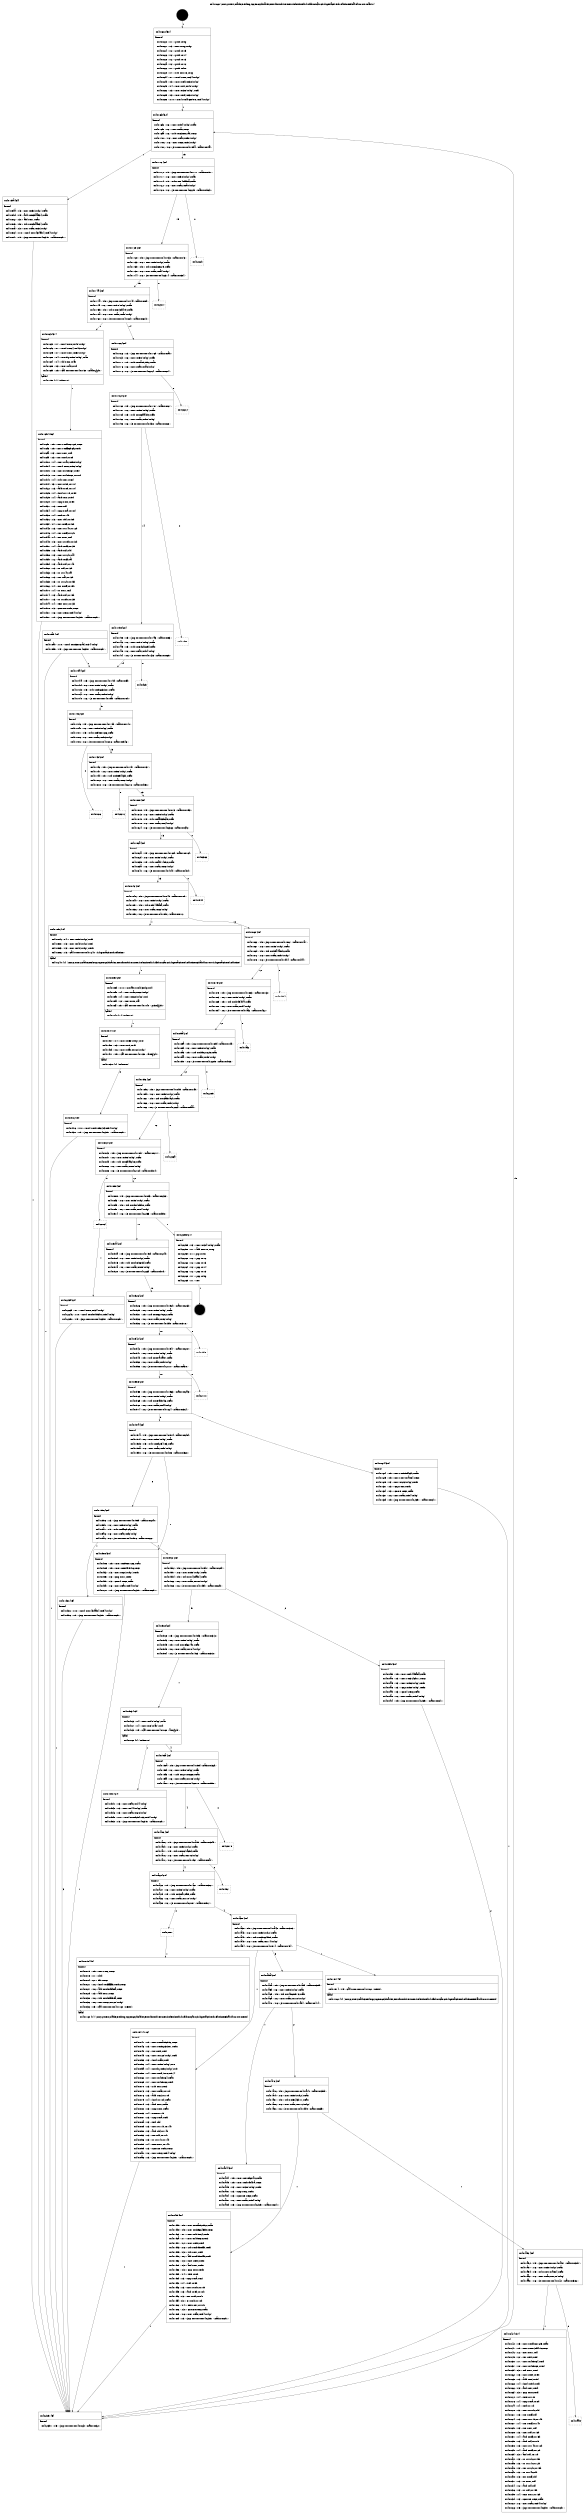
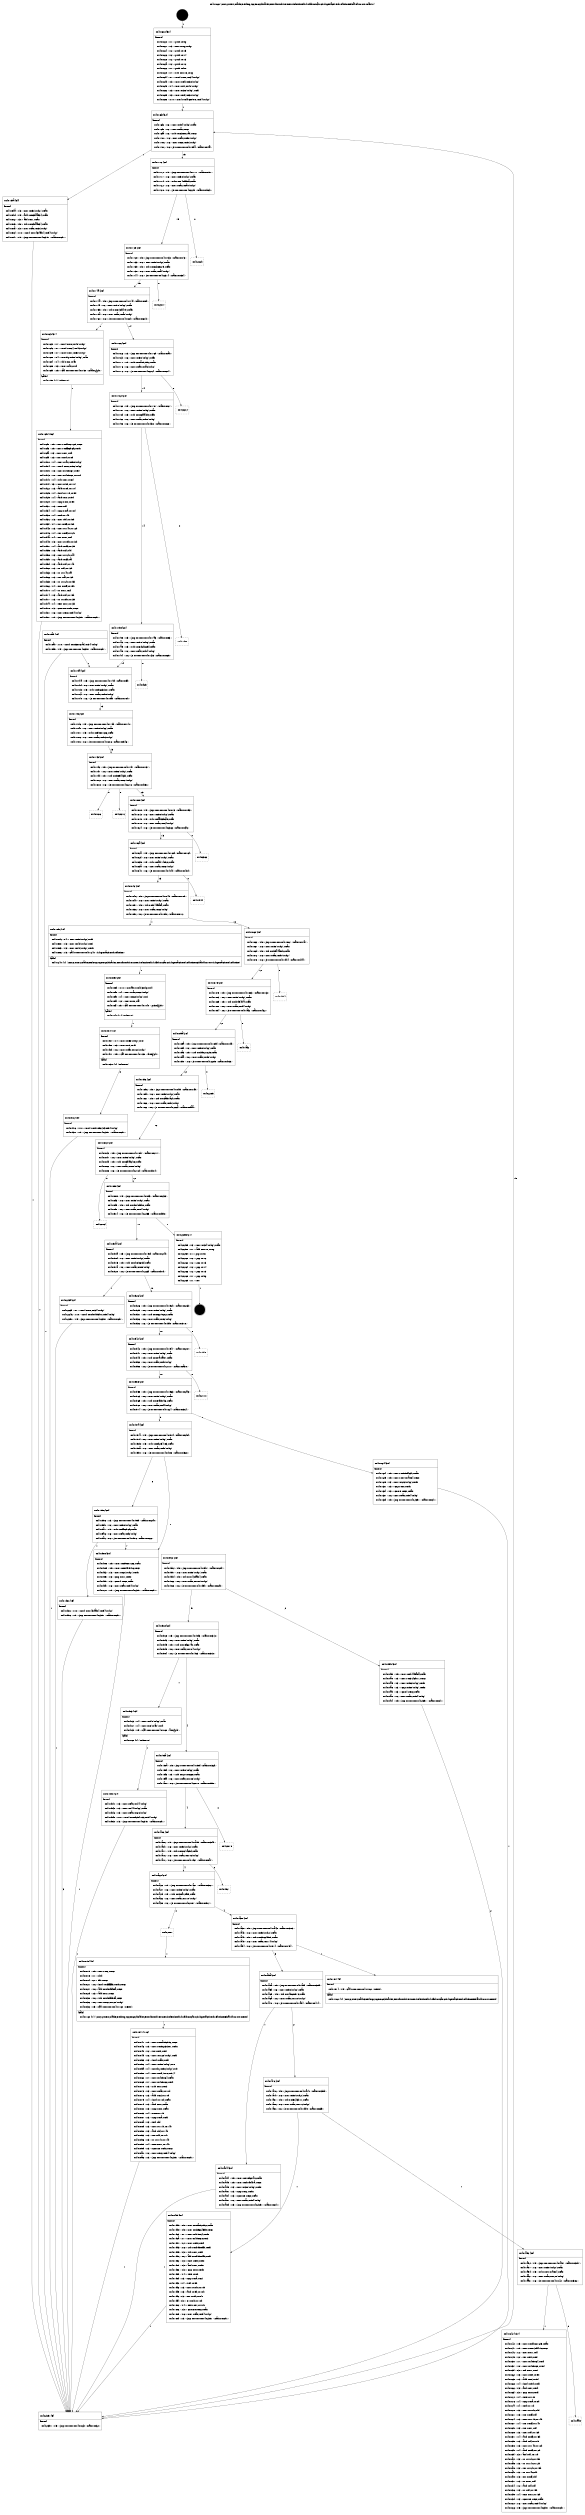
none -> (142, 383)
(102, 706) -> (102, 706)
(82, 778) -> (104, 799)
(170, 1157) -> none
(97, 1262) -> (113, 1285)
(158, 1548) -> (126, 1545)
(168, 1747) -> (186, 1704)
(251, 2021) -> (163, 2024)
none -> (73, 2113)
none -> (134, 2285)
